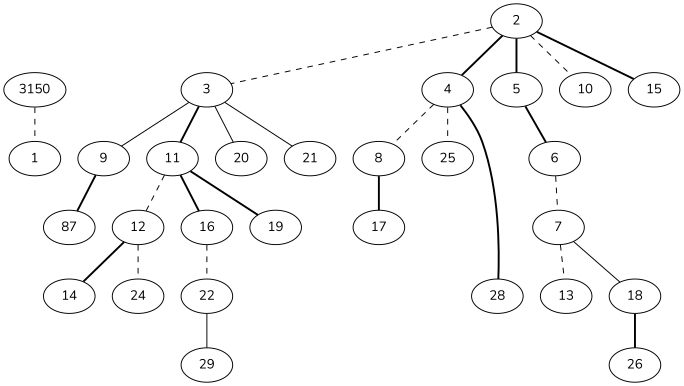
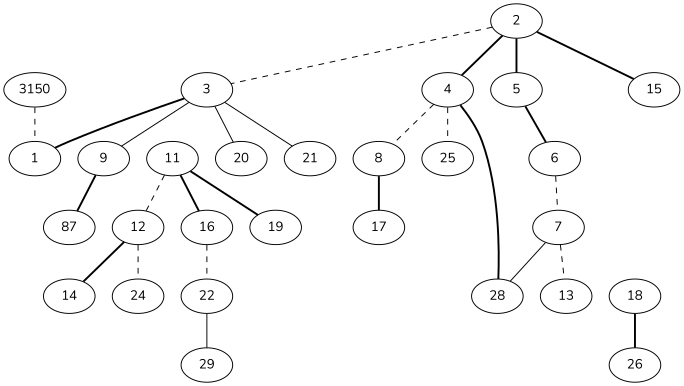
(585, 90) -> none
(190, 124) -> (119, 122)
(597, 262) -> (528, 262)
